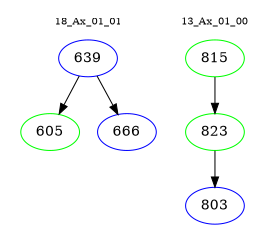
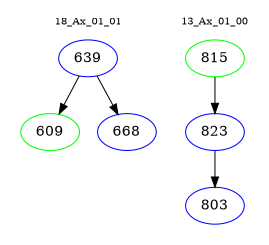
(50, 132) -> (50, 132)
(127, 132) -> (127, 132)
(215, 132) -> (215, 132)
